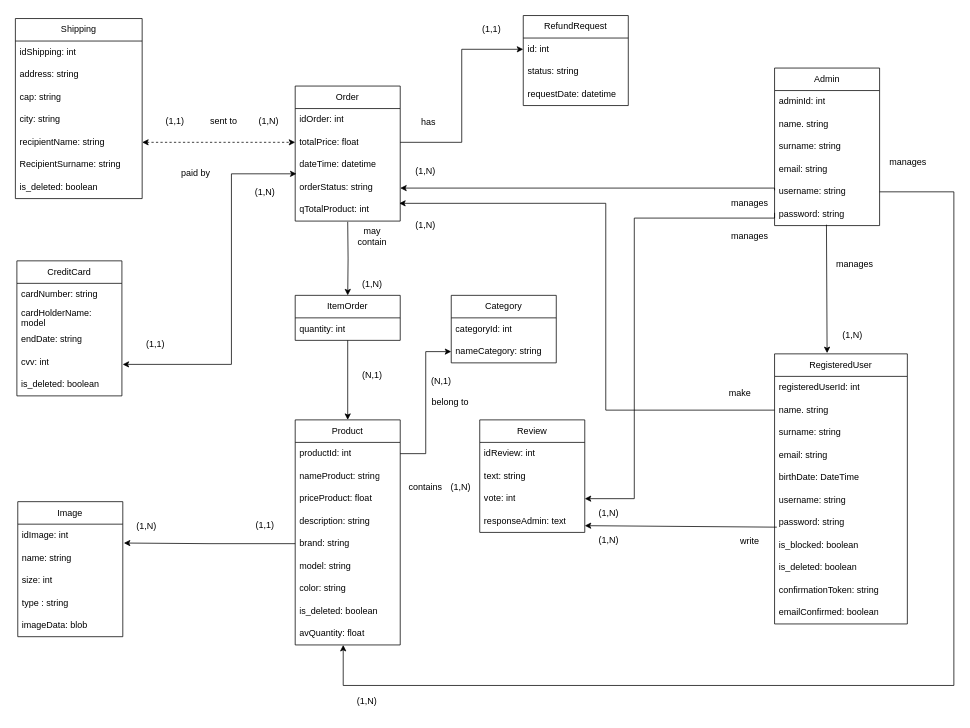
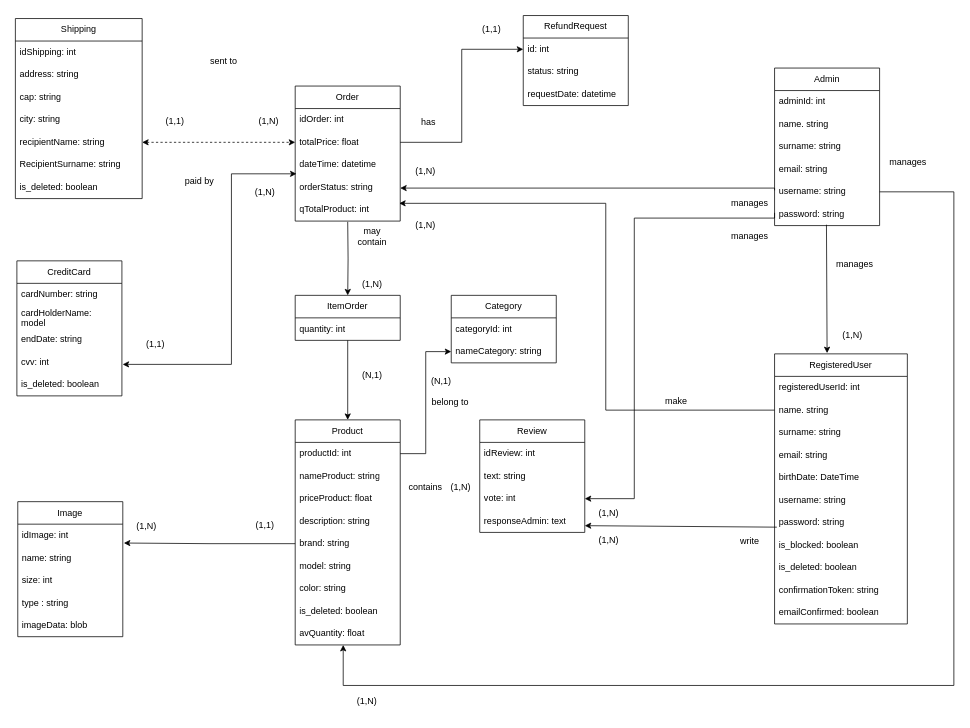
(224, 121) -> (224, 61)
(196, 174) -> (200, 181)
(740, 393) -> (676, 401)
